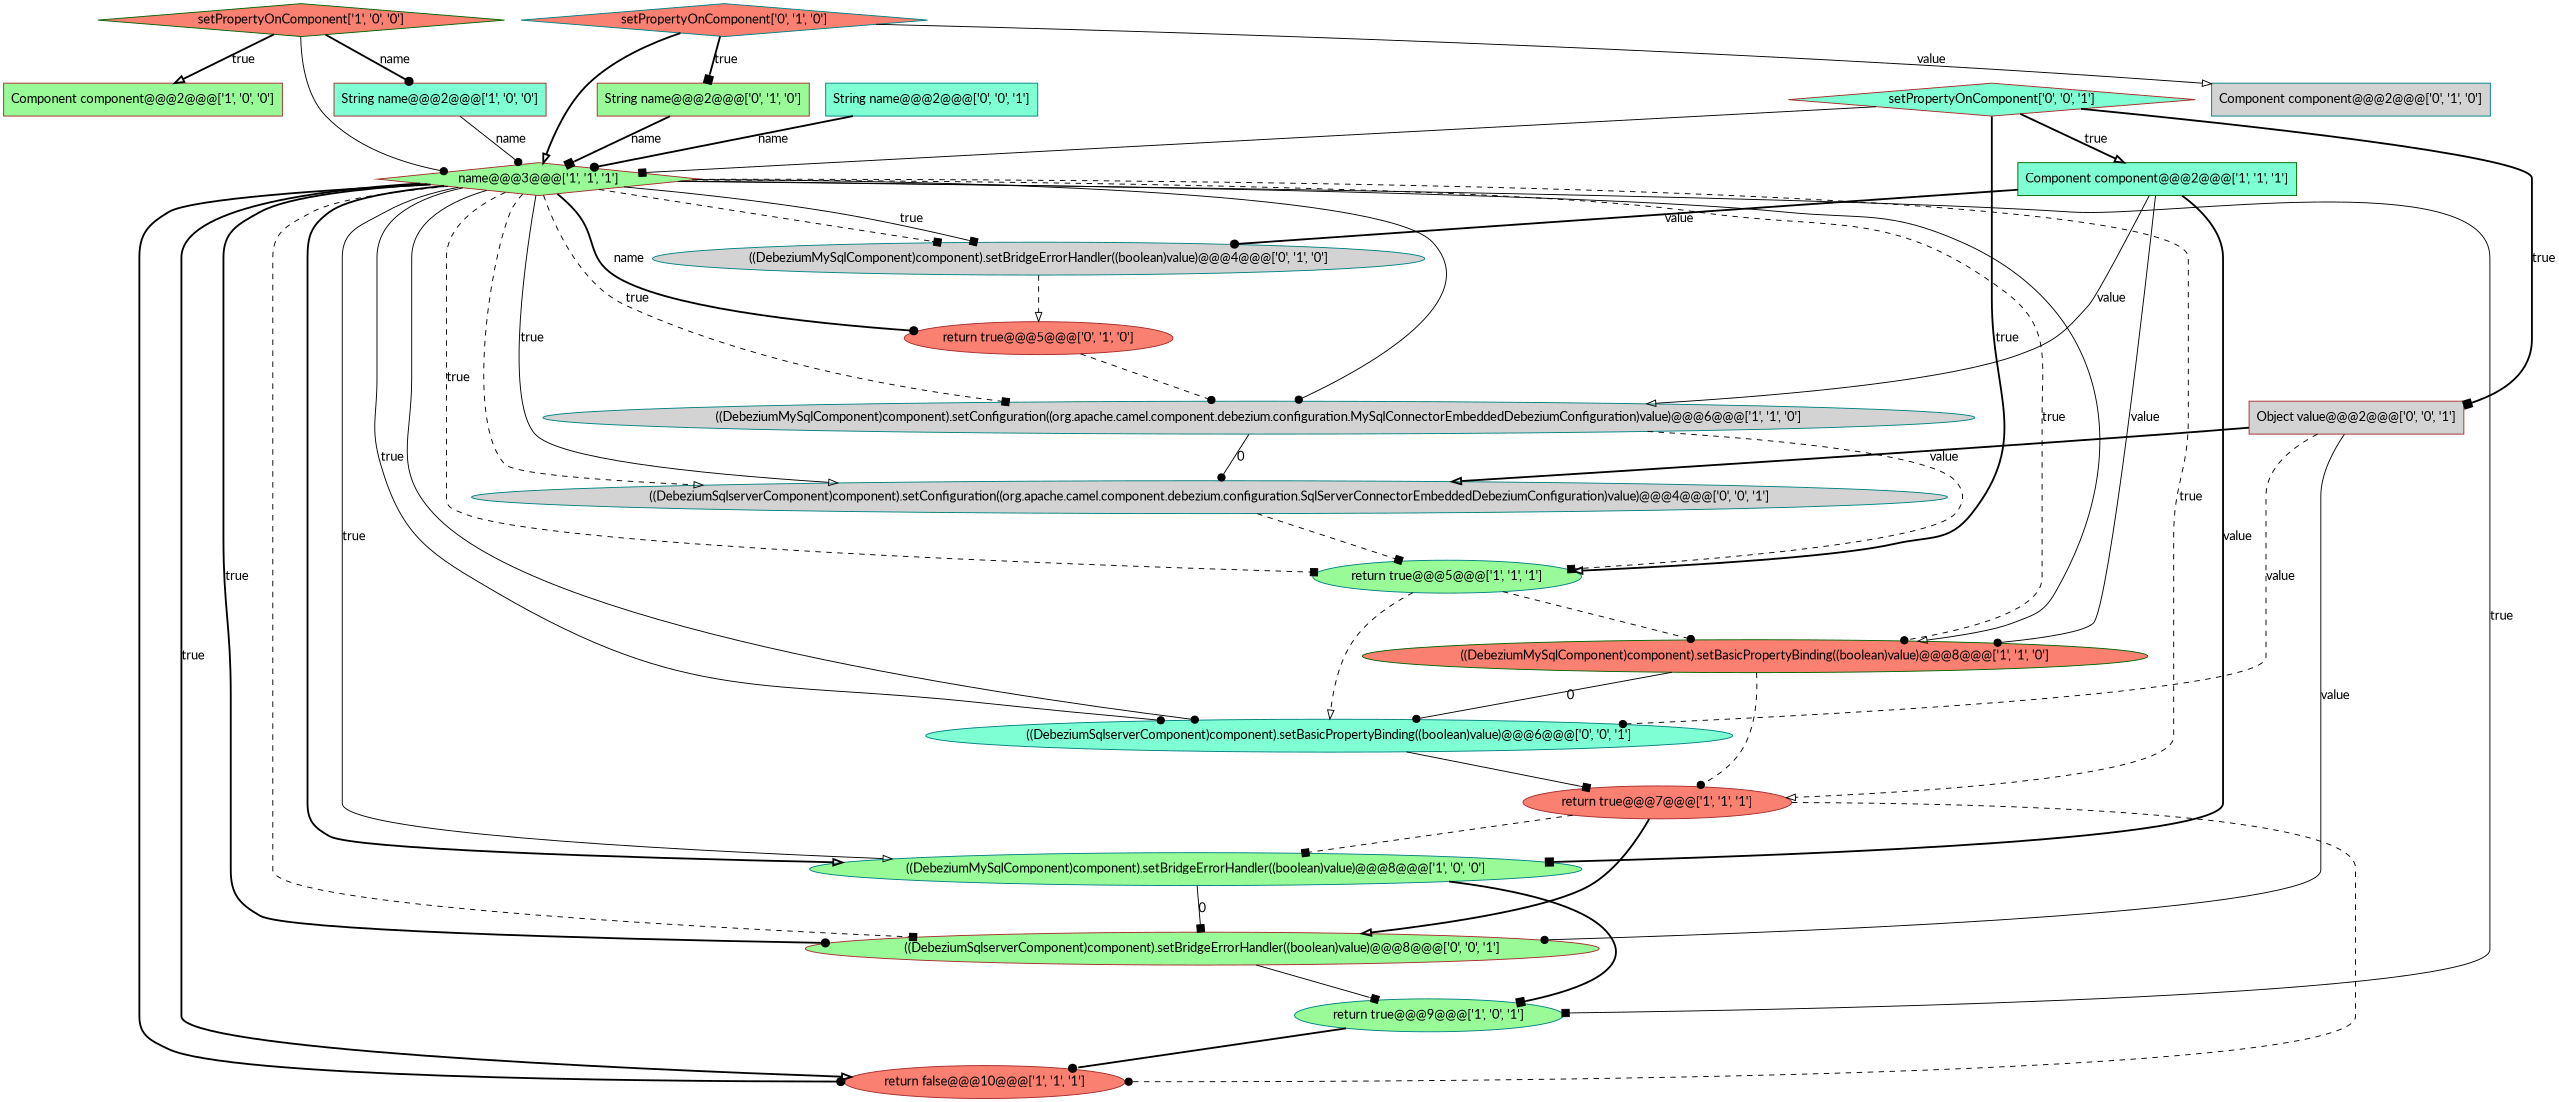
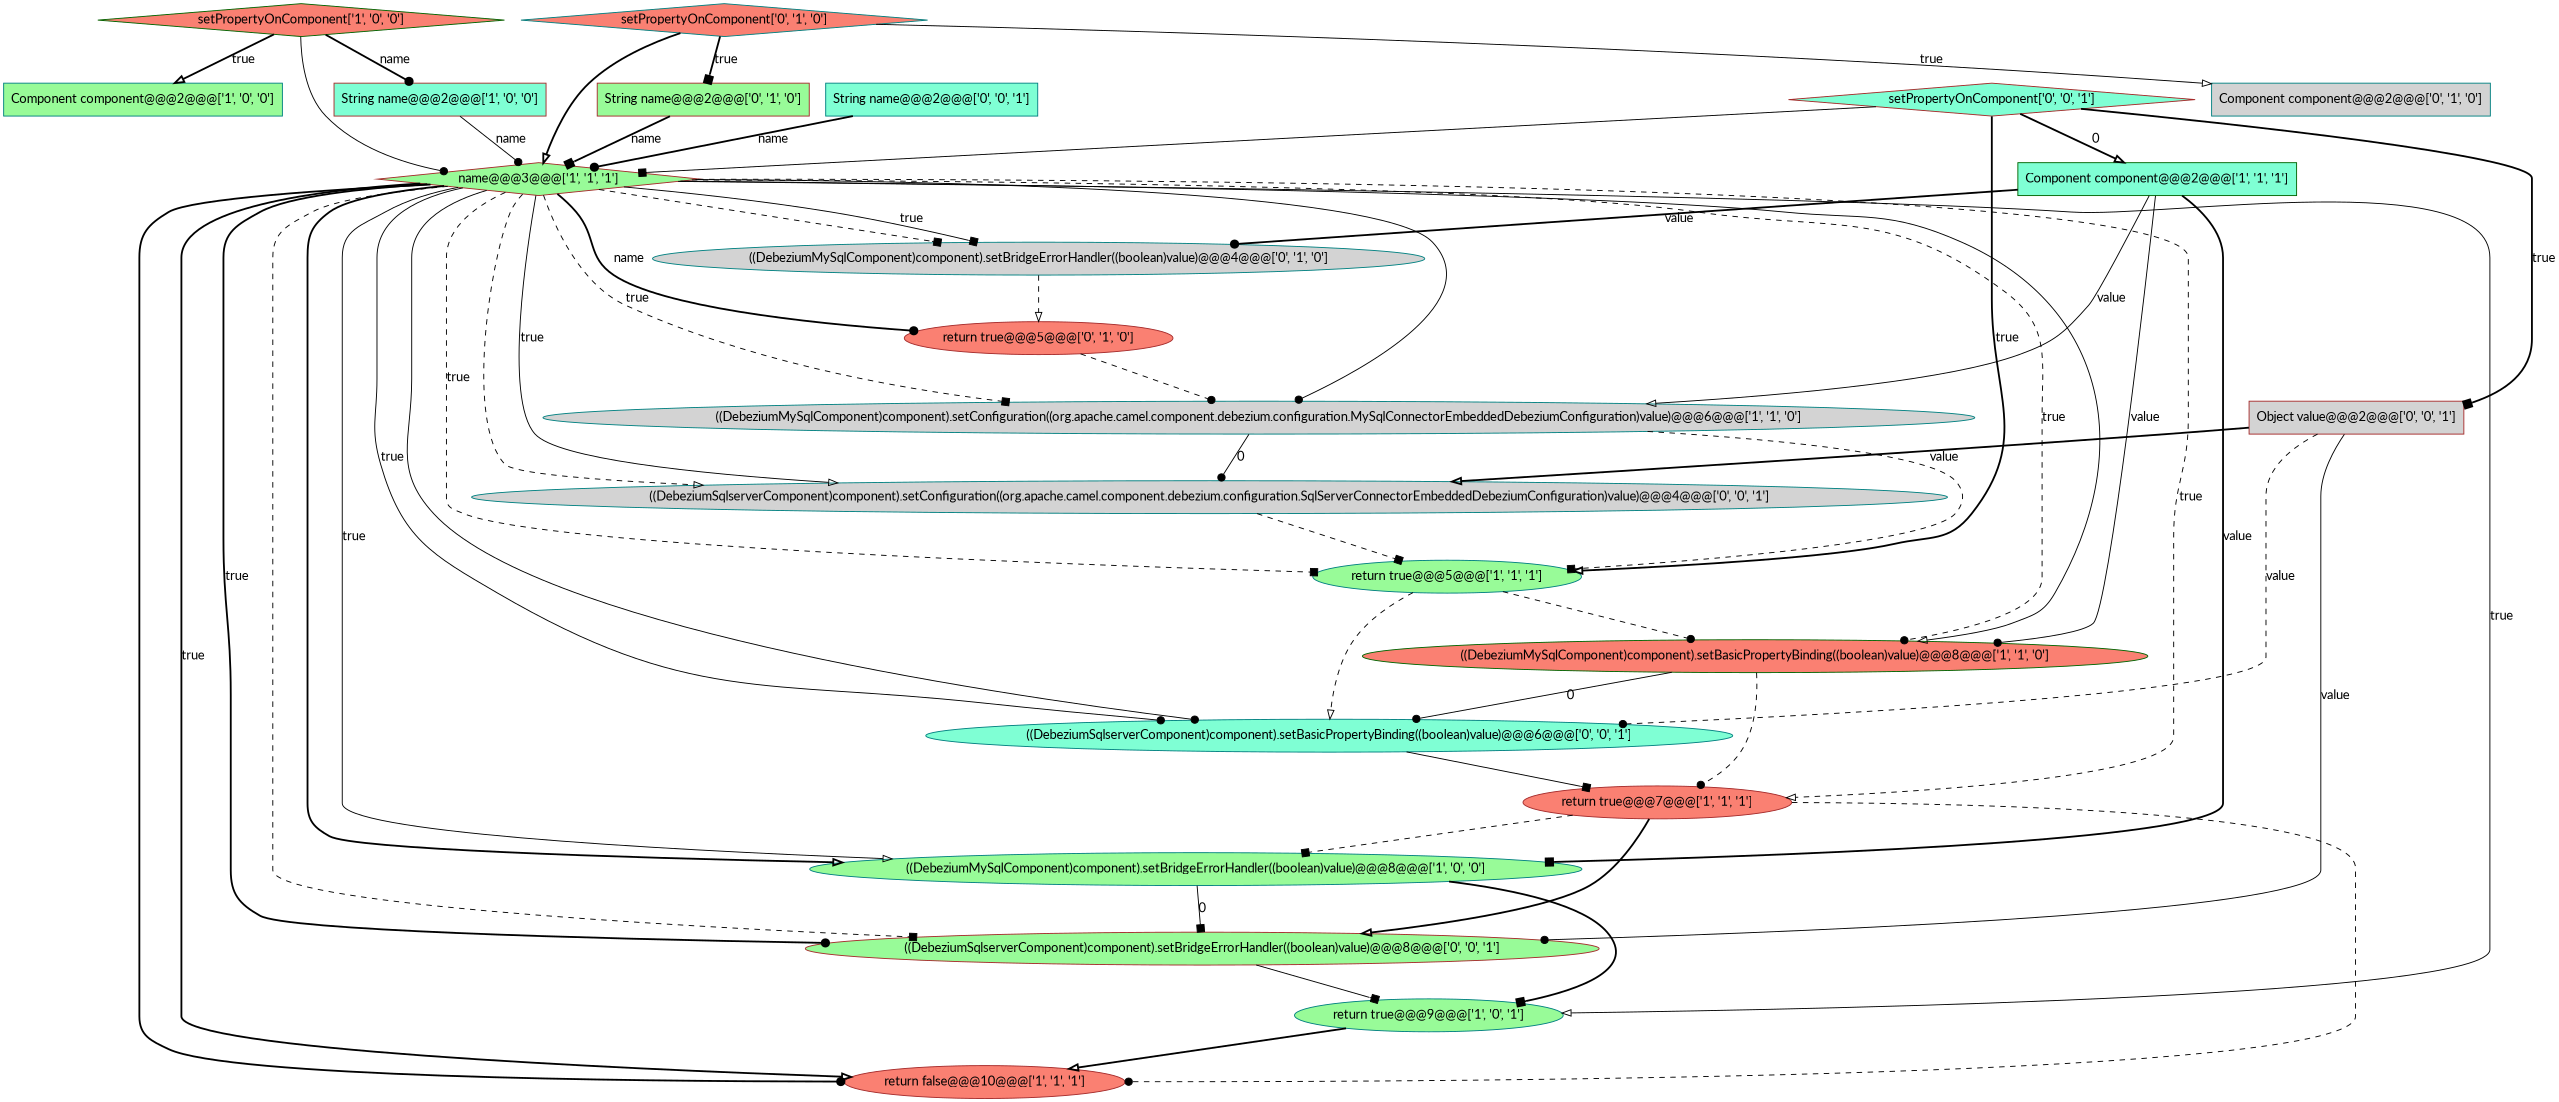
(1932, 60) -> (1932, 60)
(143, 100) -> (143, 100)
(2096, 139) -> (2096, 139)
(2403, 207) -> (2403, 207)
(1212, 1048) -> (1212, 1048)
